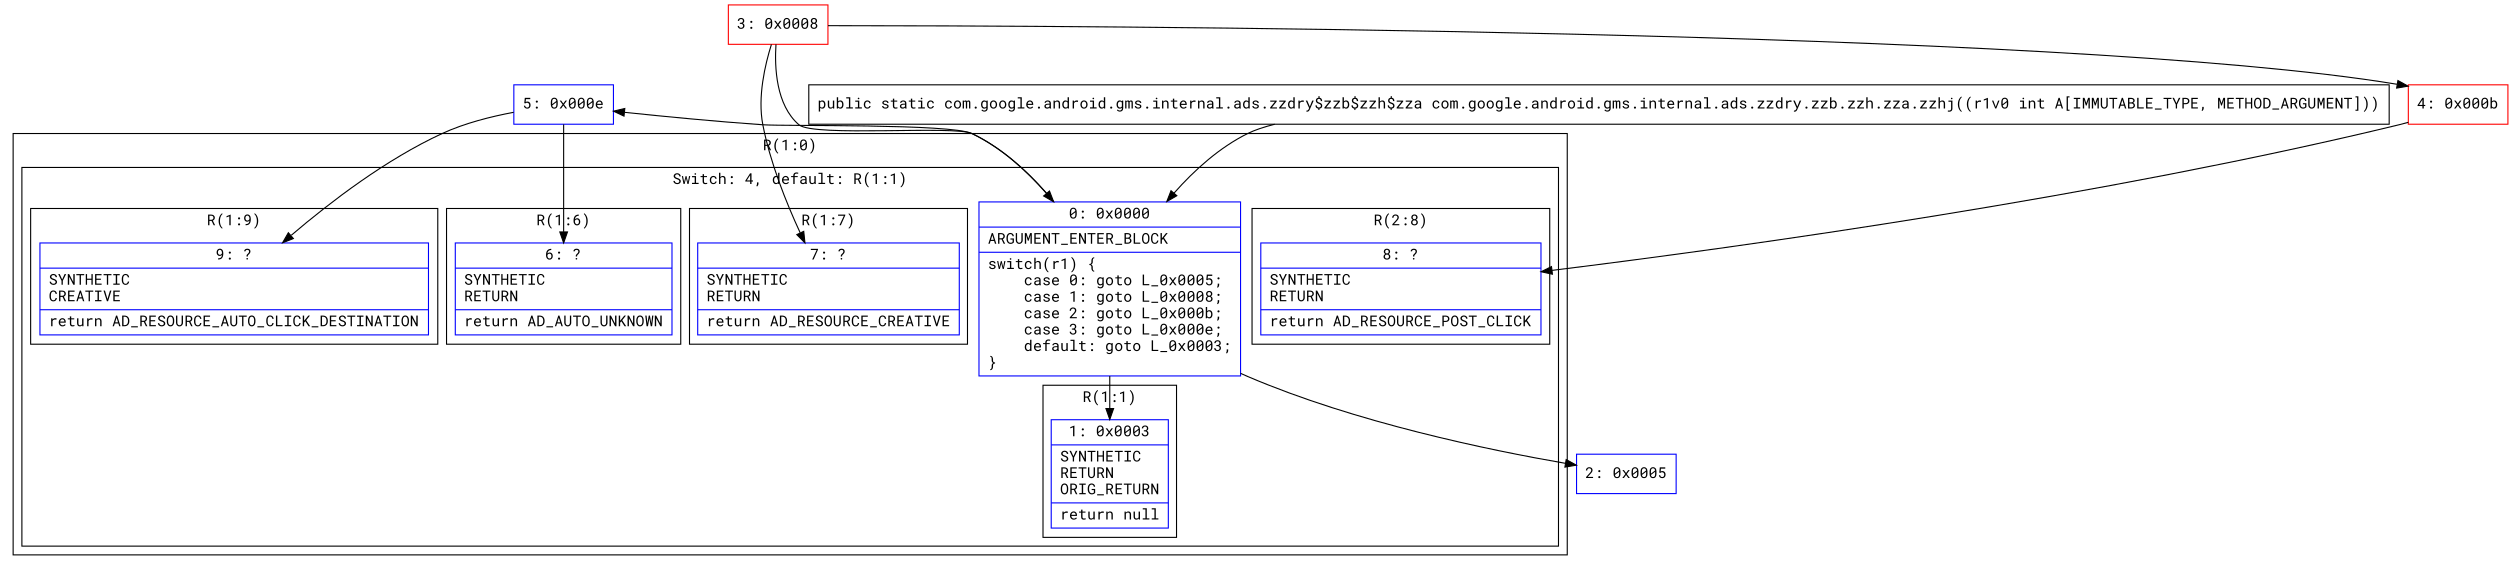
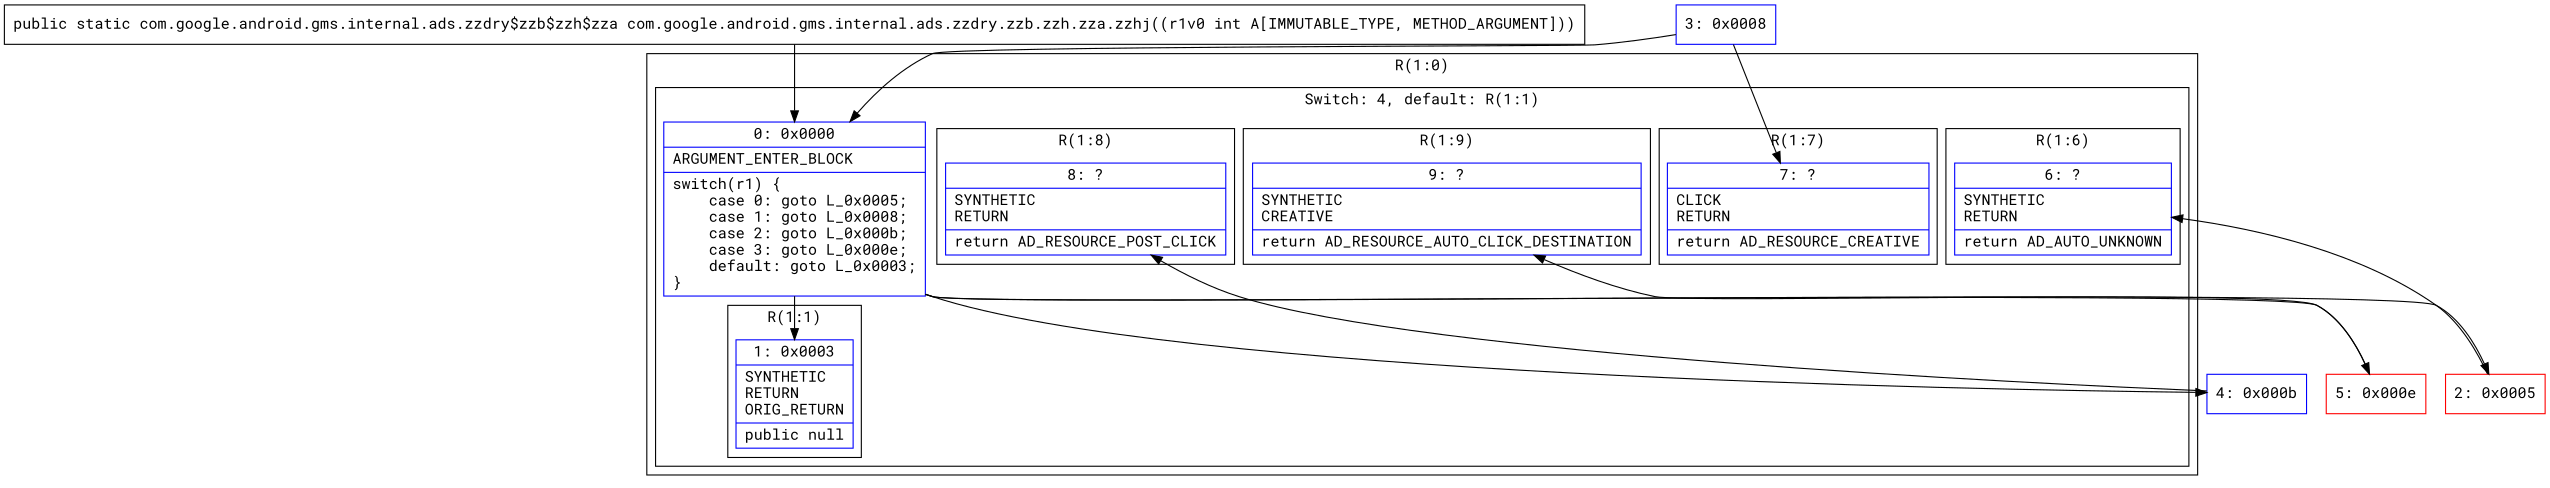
(778, 25) -> (1726, 25)
(1613, 35) -> (1558, 372)
(564, 105) -> (2376, 394)
(2458, 105) -> (2257, 394)
(564, 178) -> (2355, 262)
(1401, 221) -> (1086, 141)
(748, 280) -> (1699, 200)
(1626, 474) -> (2495, 394)
(1110, 515) -> (795, 435)
